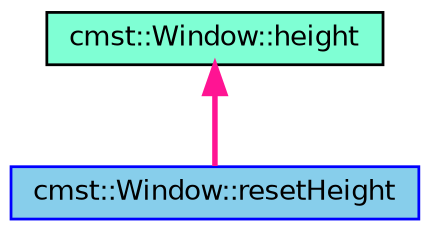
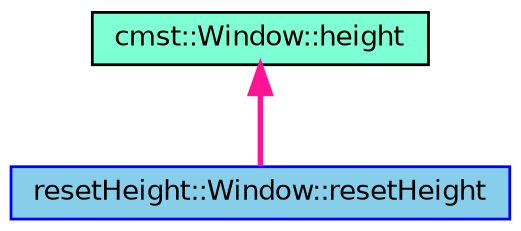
(215, 193) -> (260, 193)
